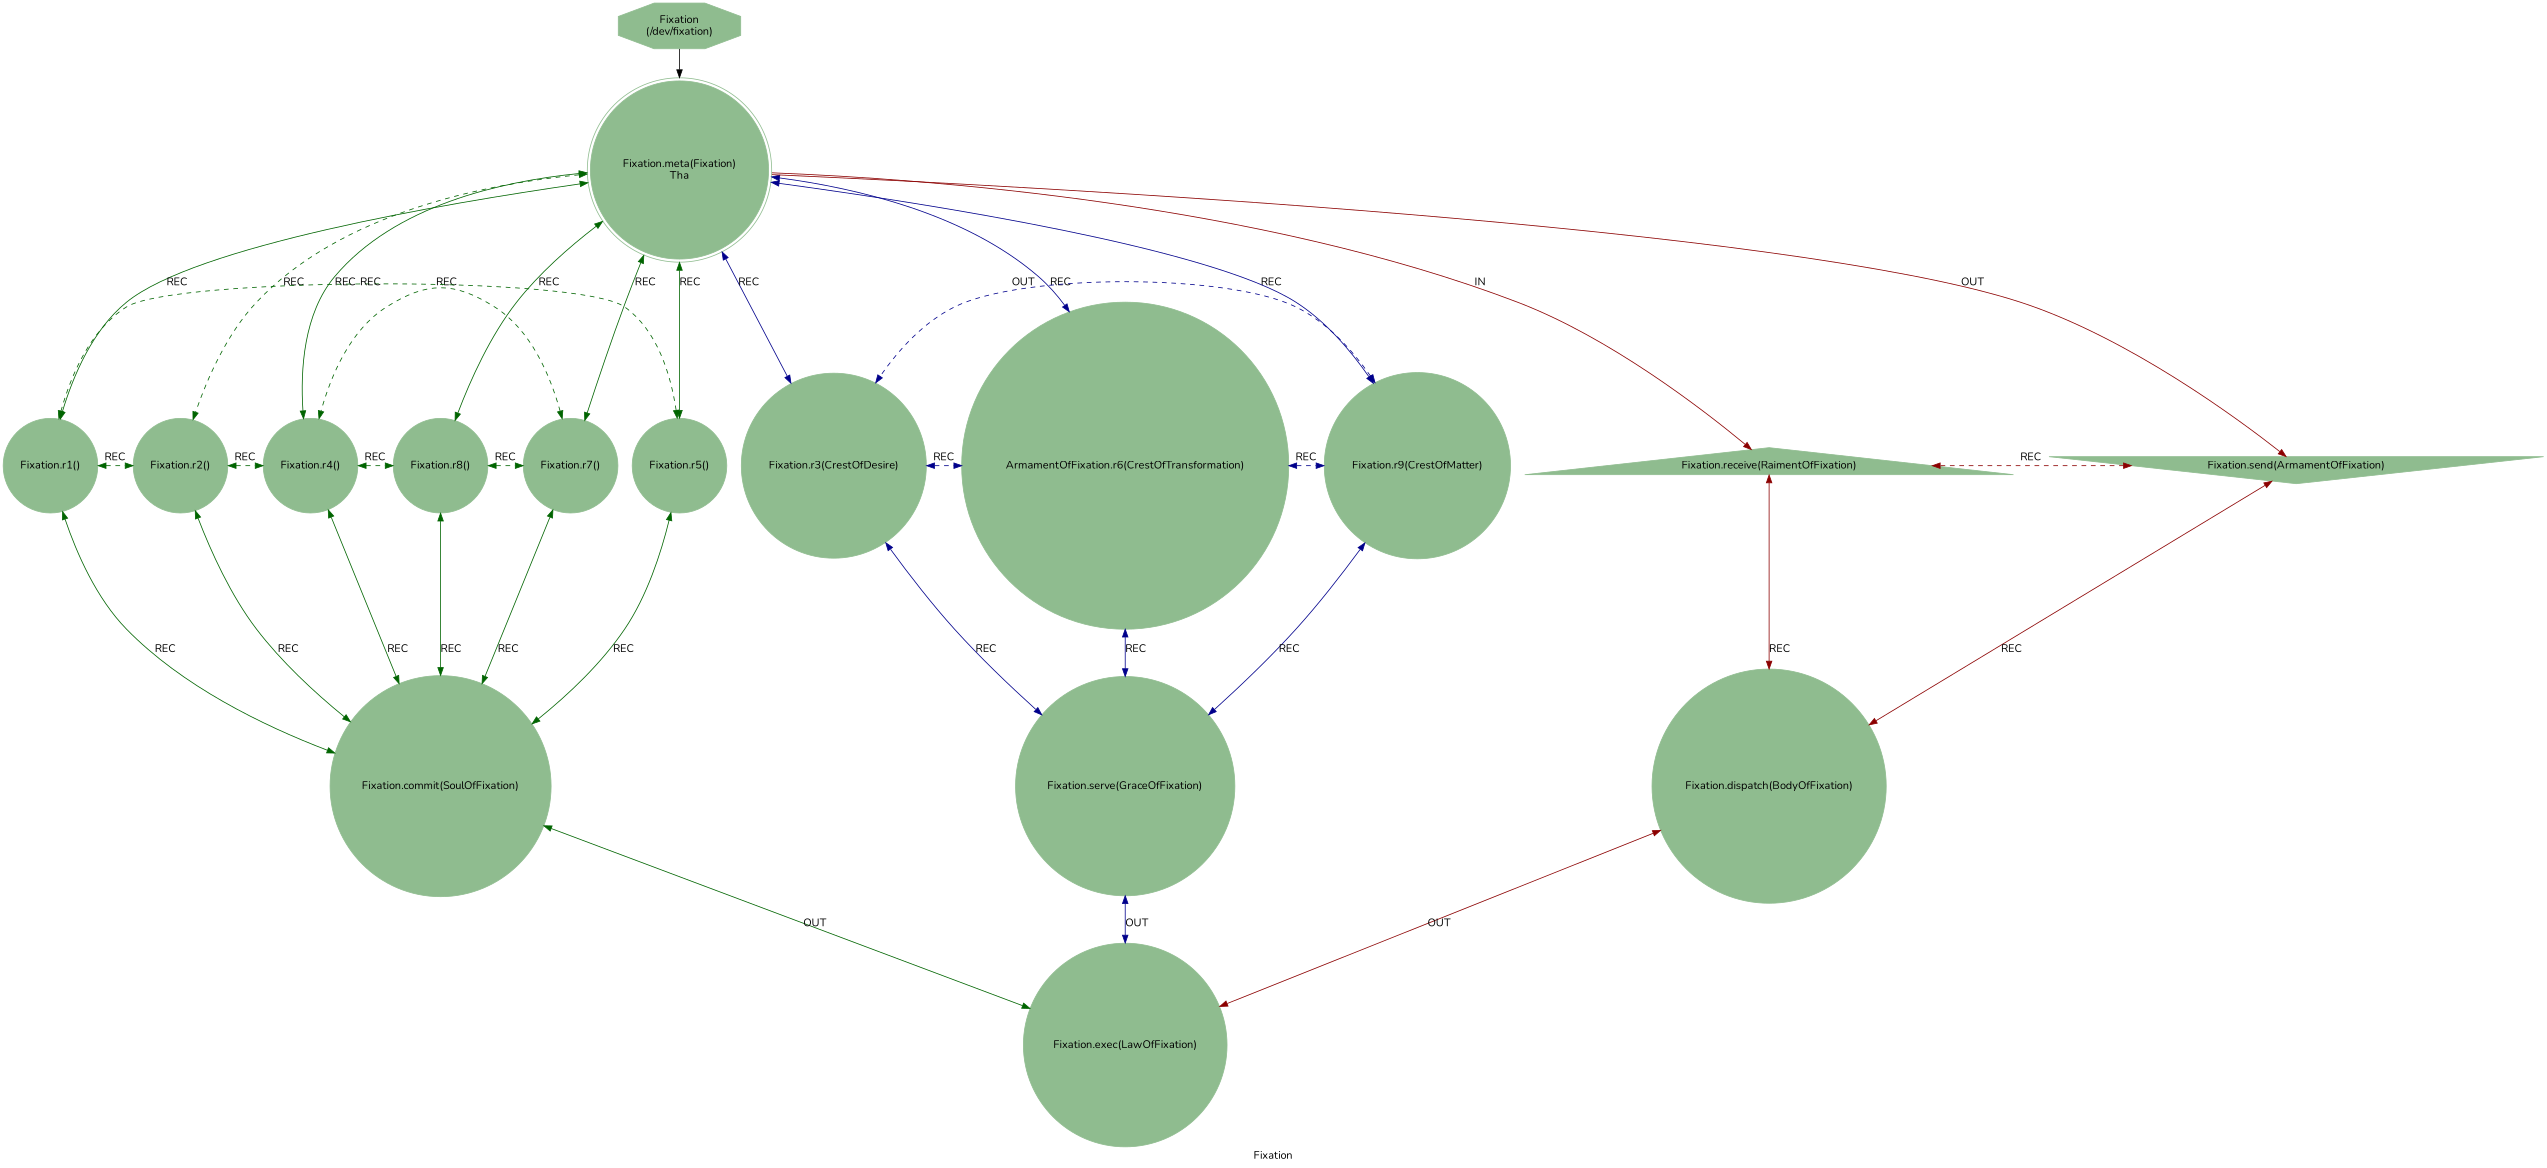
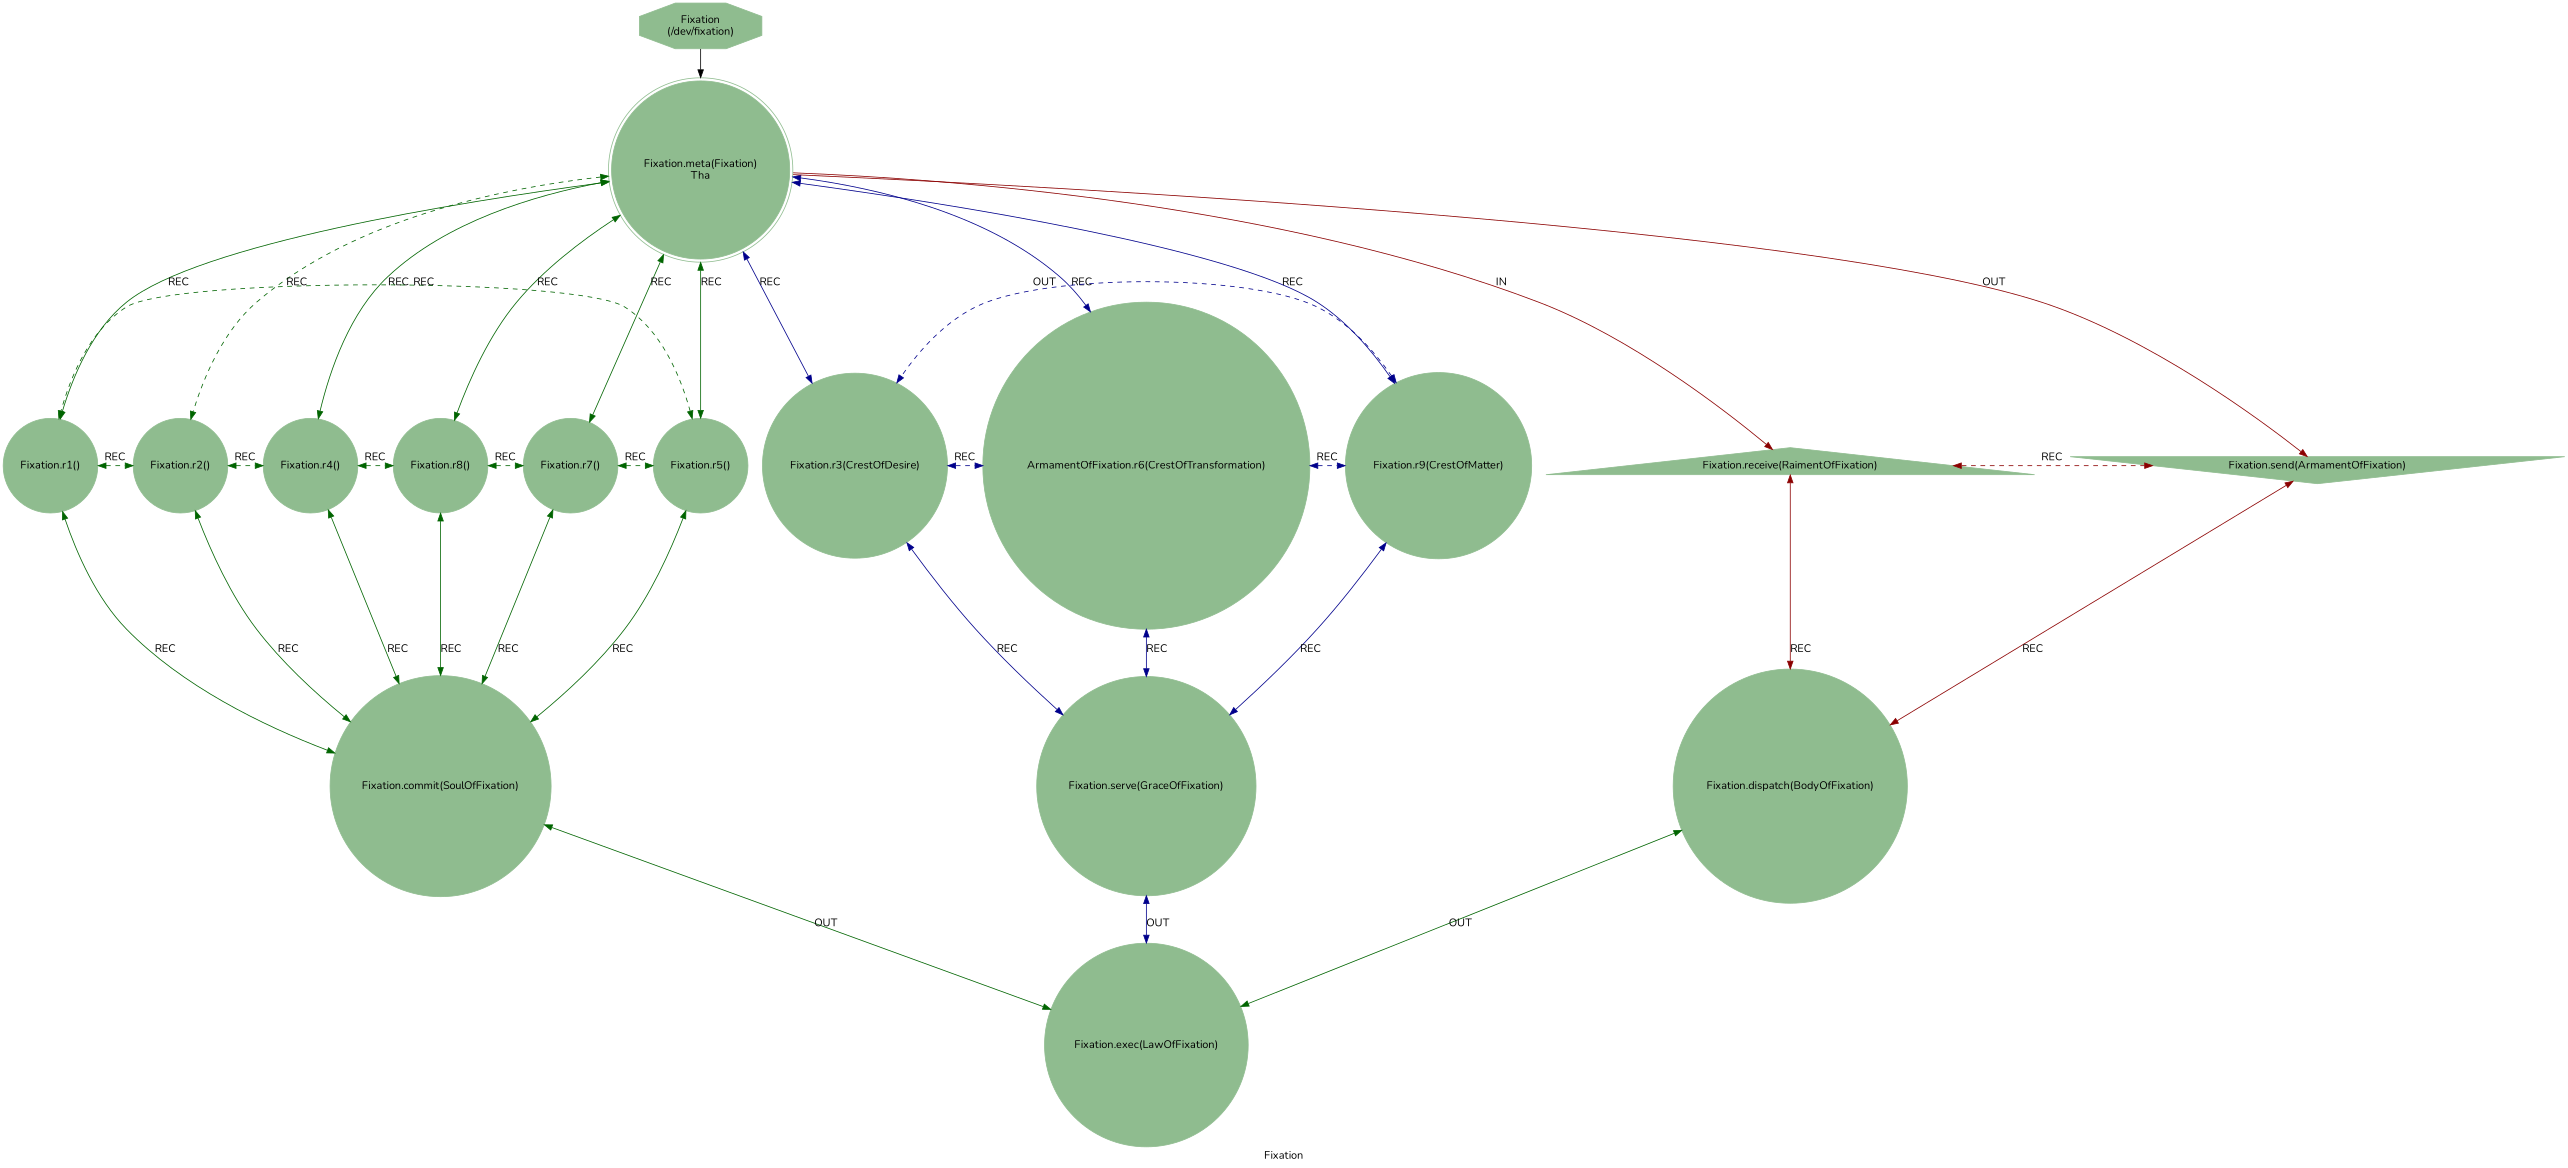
(459, 290) -> (636, 466)
(1440, 918) -> (1461, 918)
